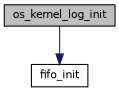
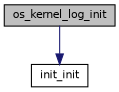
(60, 76) -> (60, 76)
